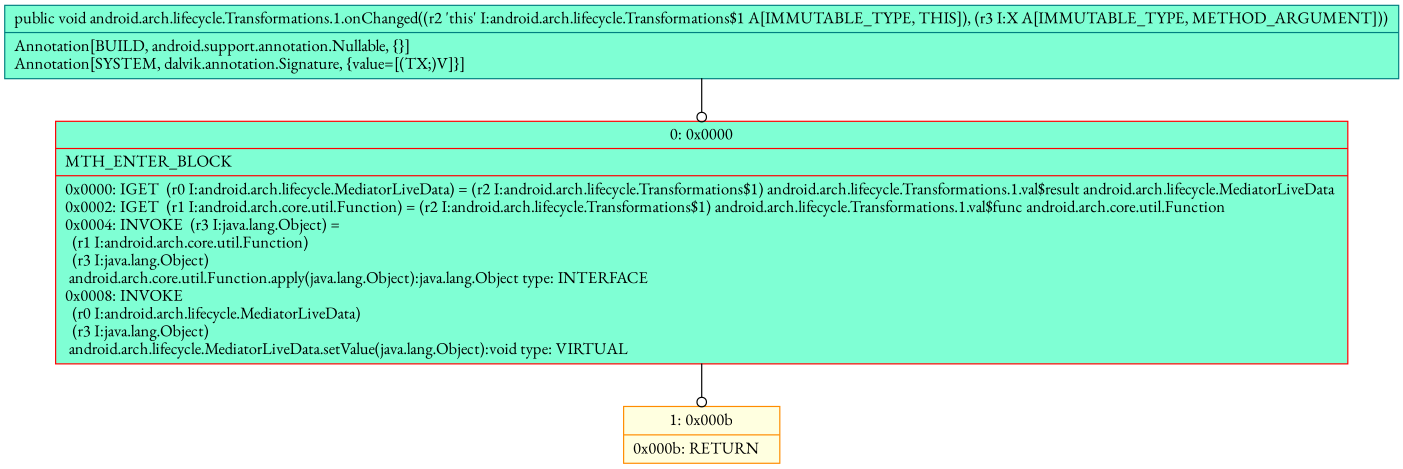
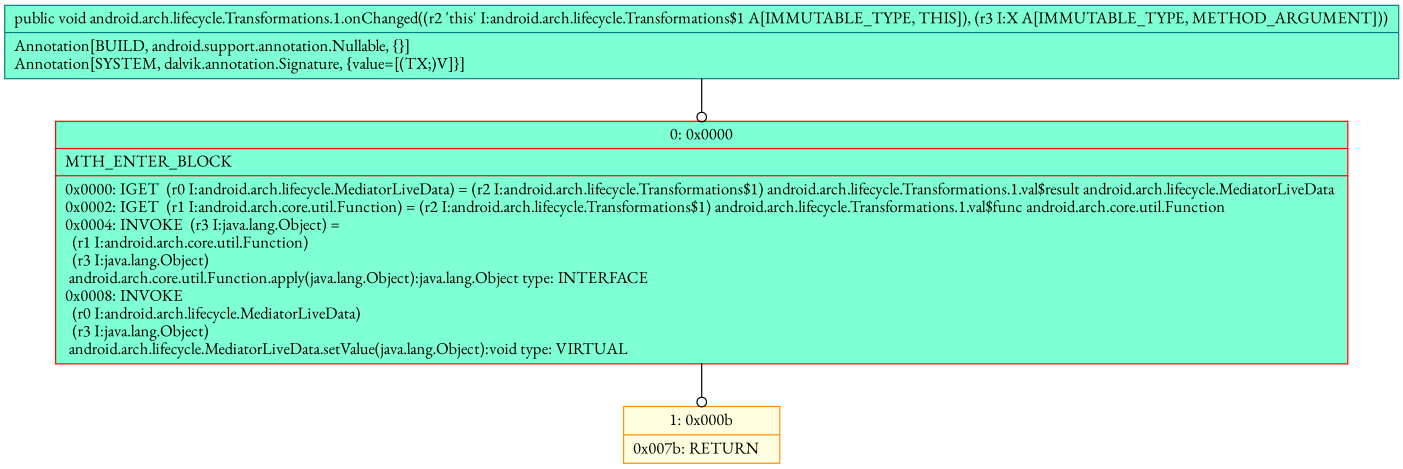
(702, 448) -> (702, 448)
